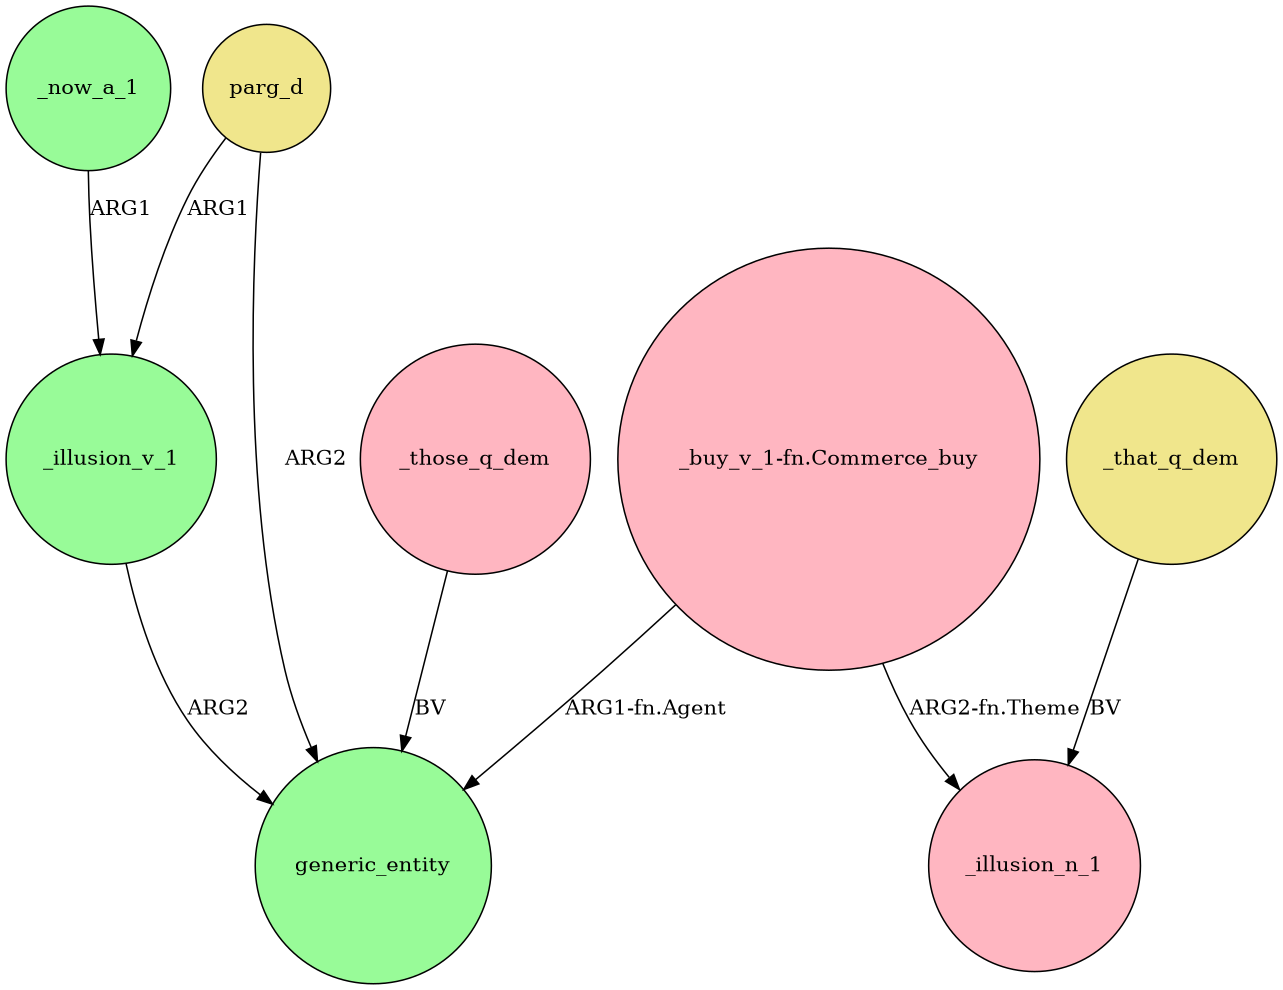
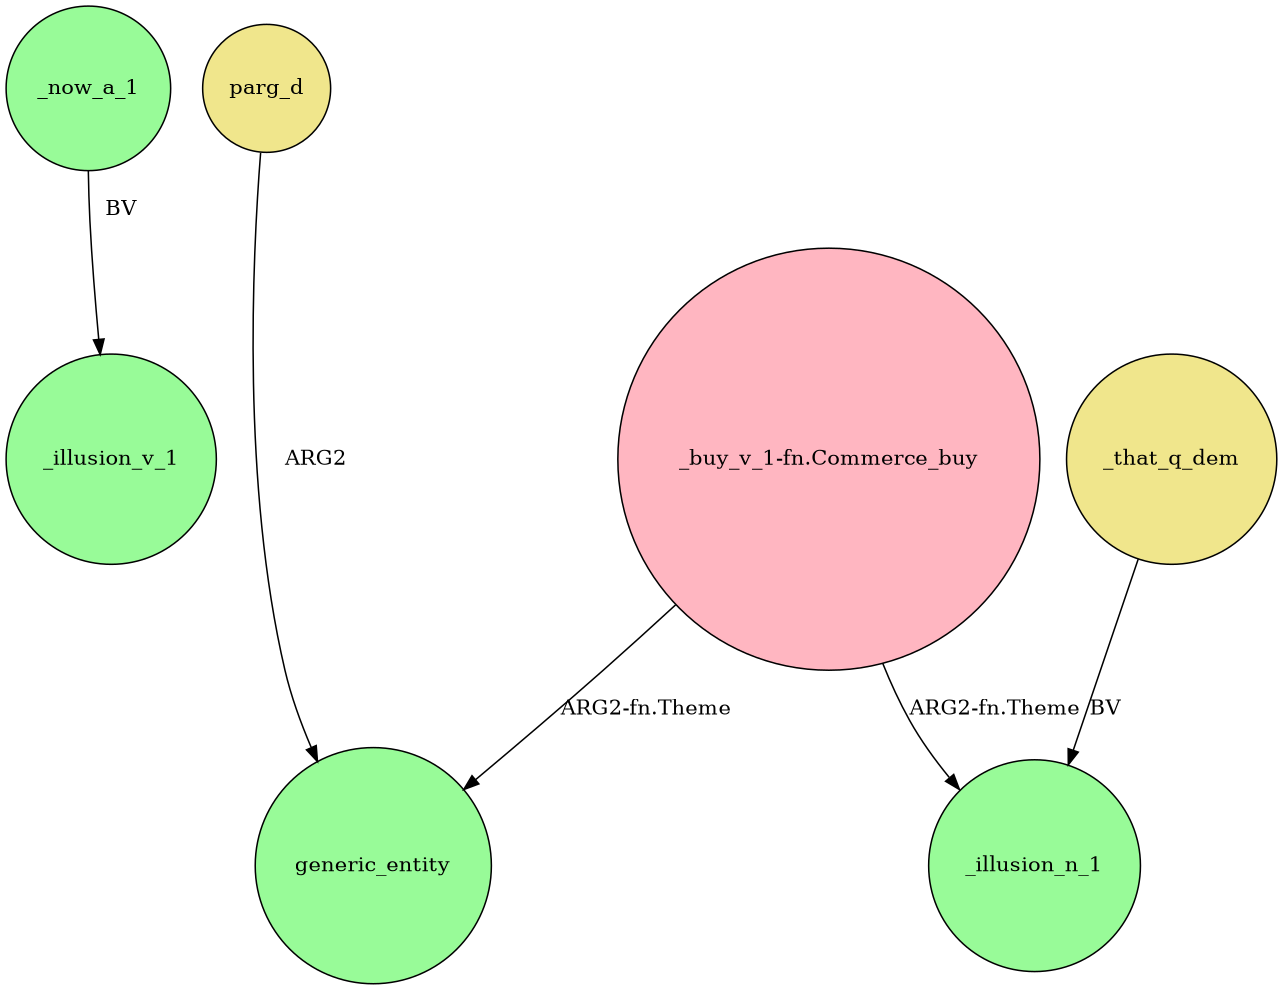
(121, 209) -> (121, 209)
(171, 235) -> none
(475, 459) -> none
(171, 692) -> none
(646, 709) -> (646, 709)
(1035, 866) -> (1035, 866)
